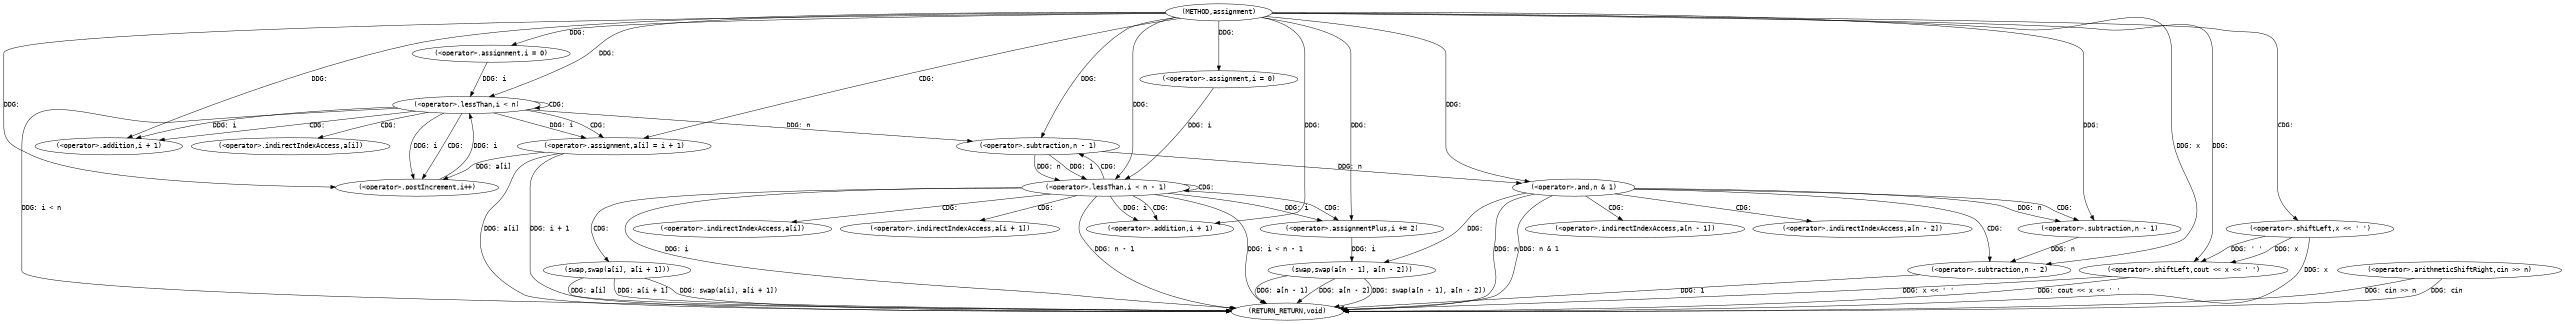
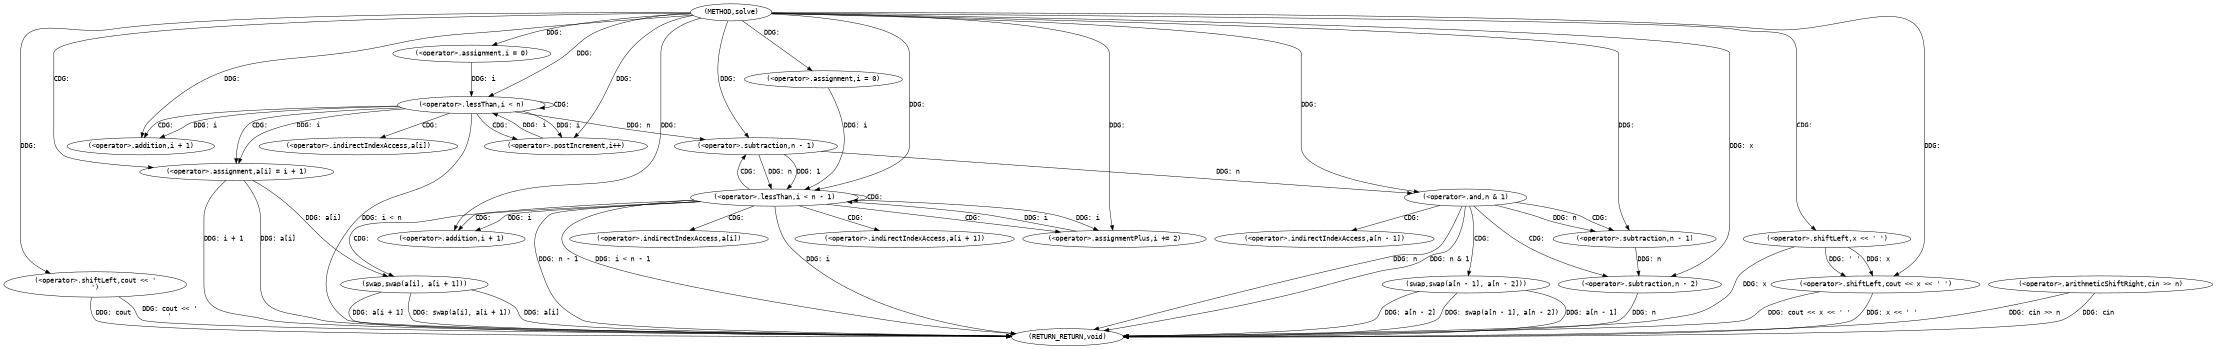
(1219, 12) -> (731, 12)
(494, 159) -> (315, 231)
(1477, 229) -> (1484, 239)
(1862, 229) -> none
(1352, 247) -> (965, 212)
none -> (95, 284)
(1692, 291) -> (1644, 313)
